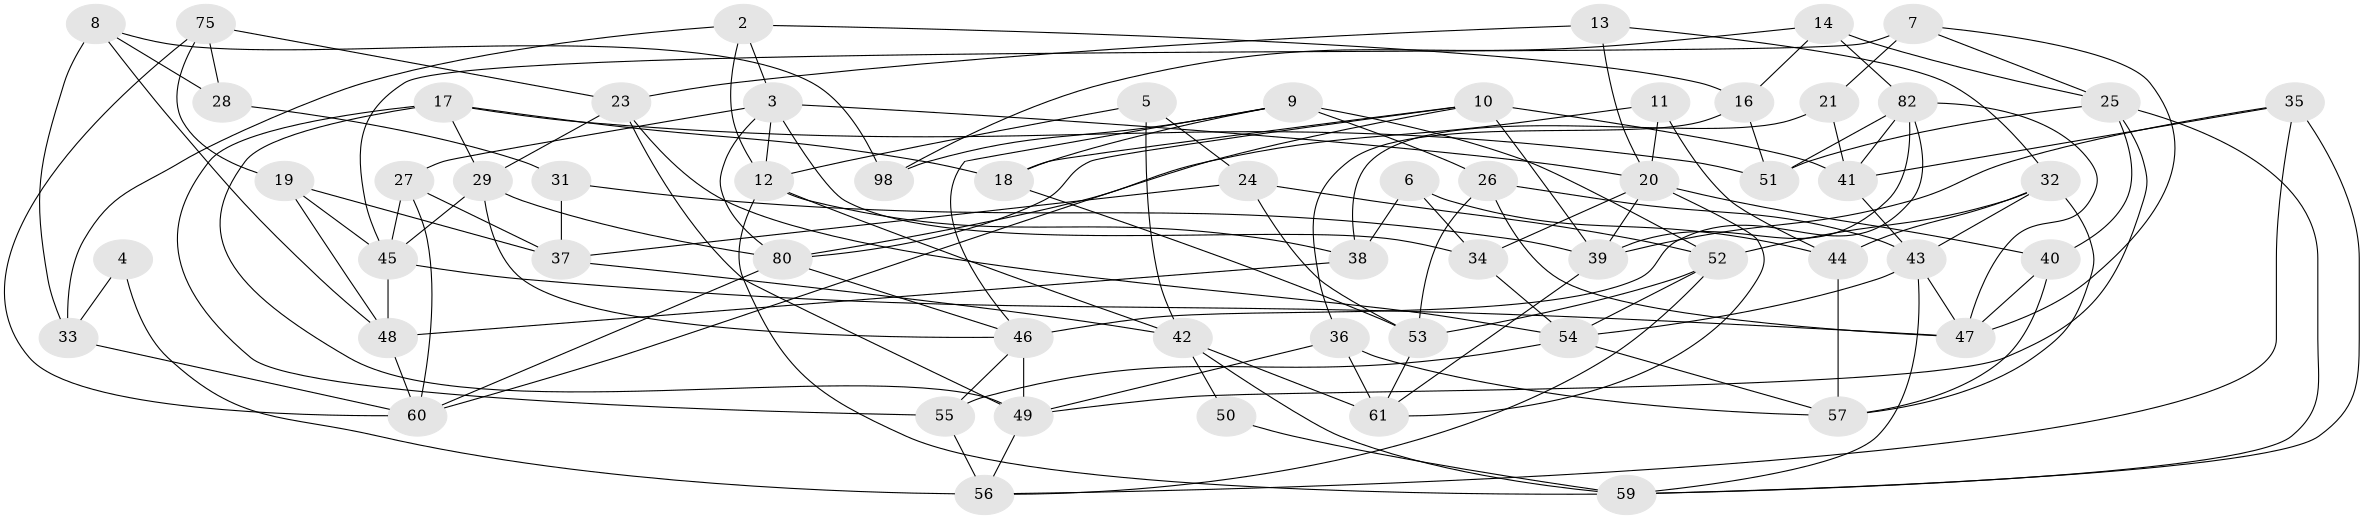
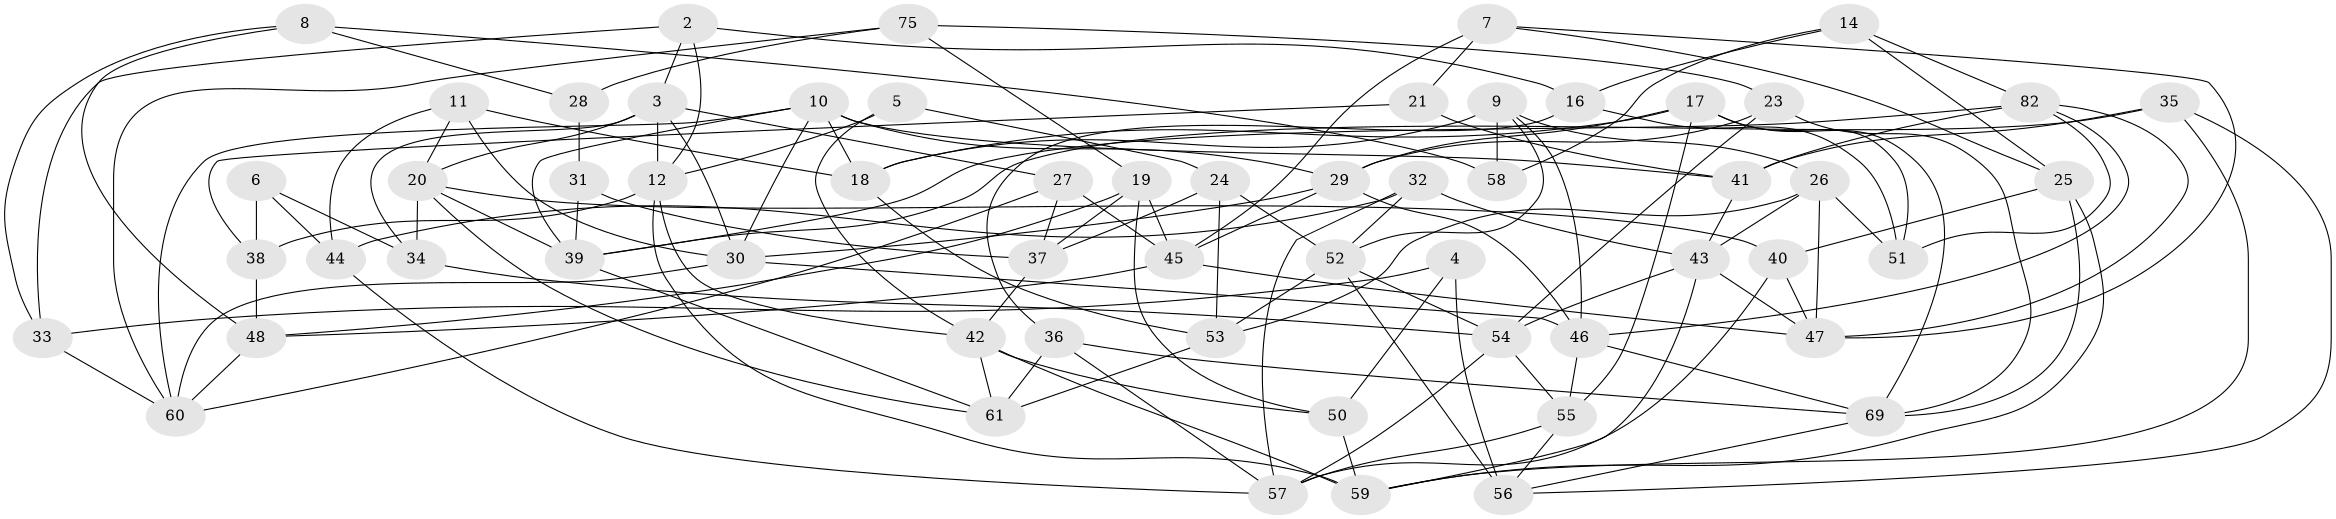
(1600, 24) -> none
(1935, 130) -> (1859, 220)
none -> (650, 143)
none -> (1076, 149)
(884, 181) -> (1497, 181)
(783, 259) -> (736, 259)
none -> (1390, 347)
none -> (1167, 349)
(1024, 416) -> (1875, 416)
none -> (1421, 453)
